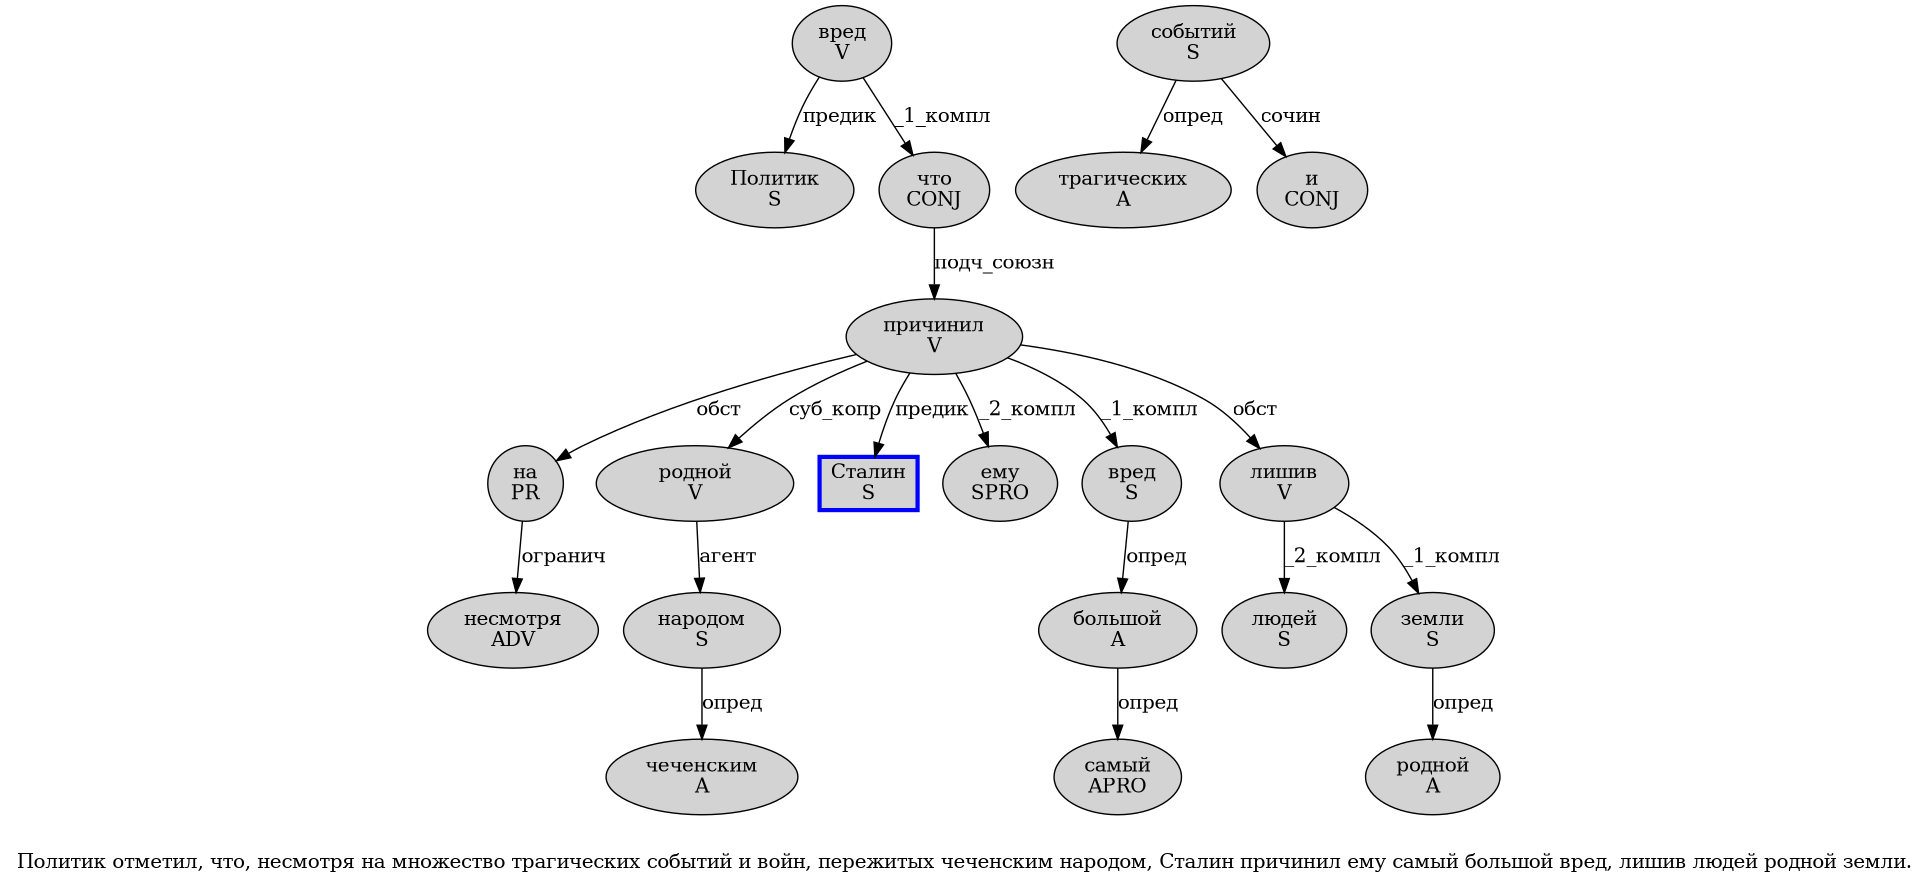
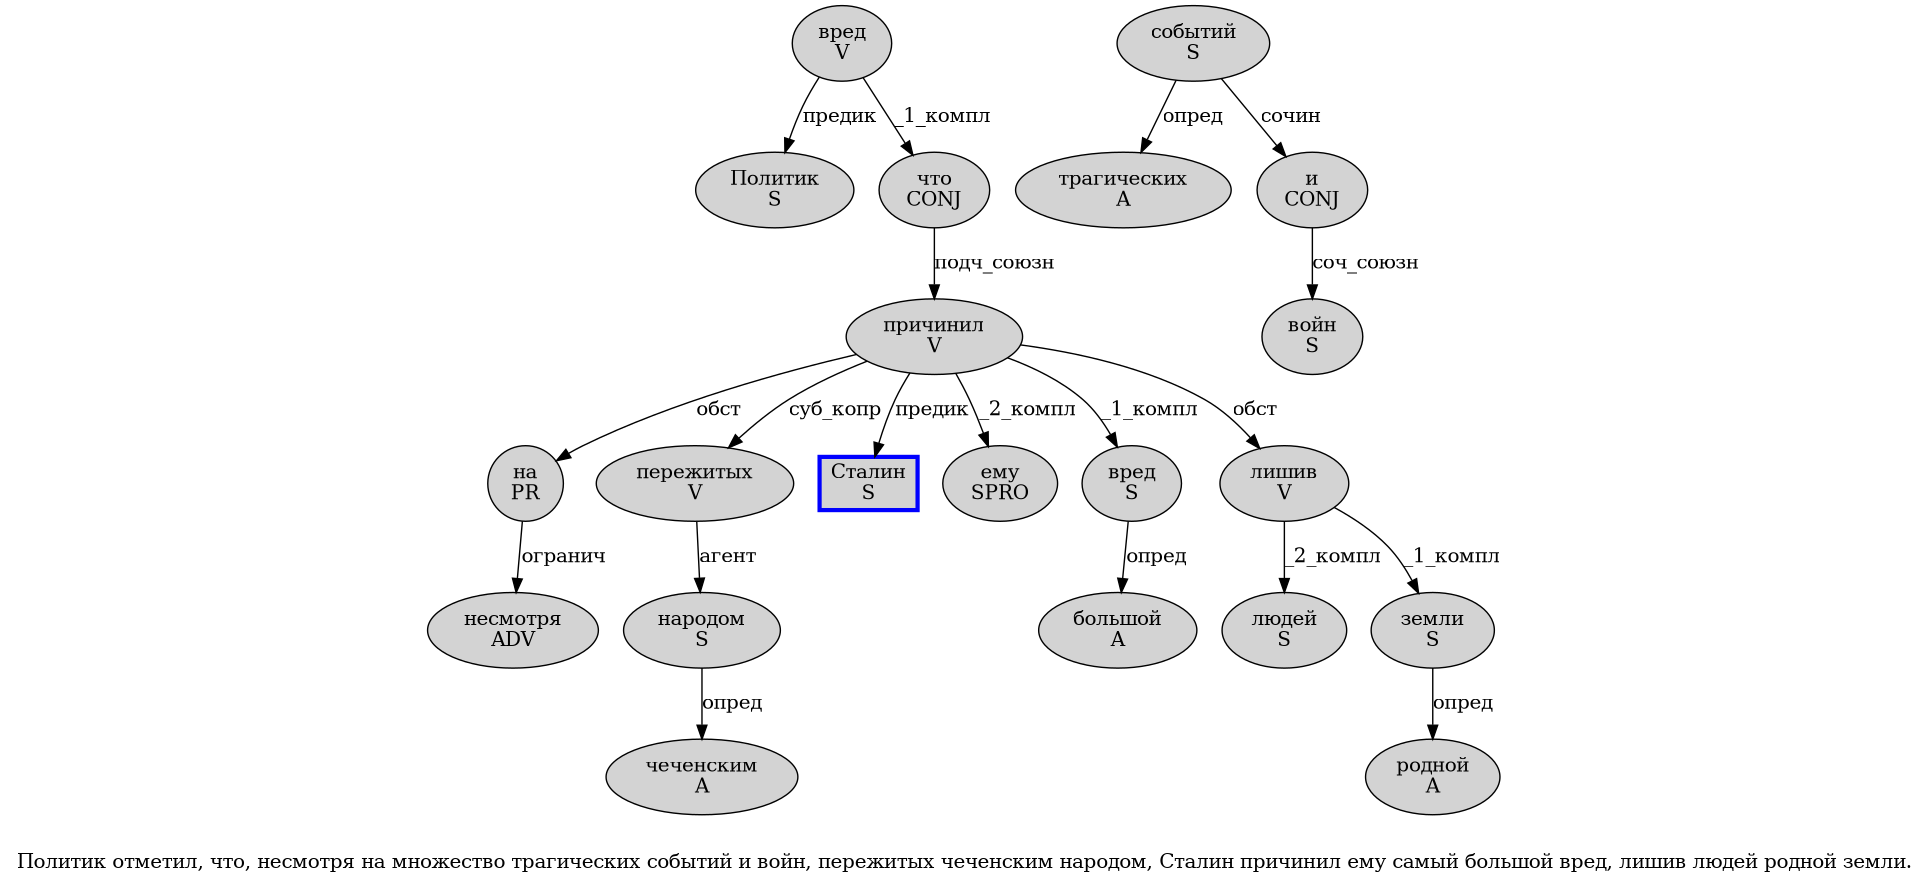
none -> (1312, 337)
(695, 483) -> (695, 483)
(1118, 777) -> none
